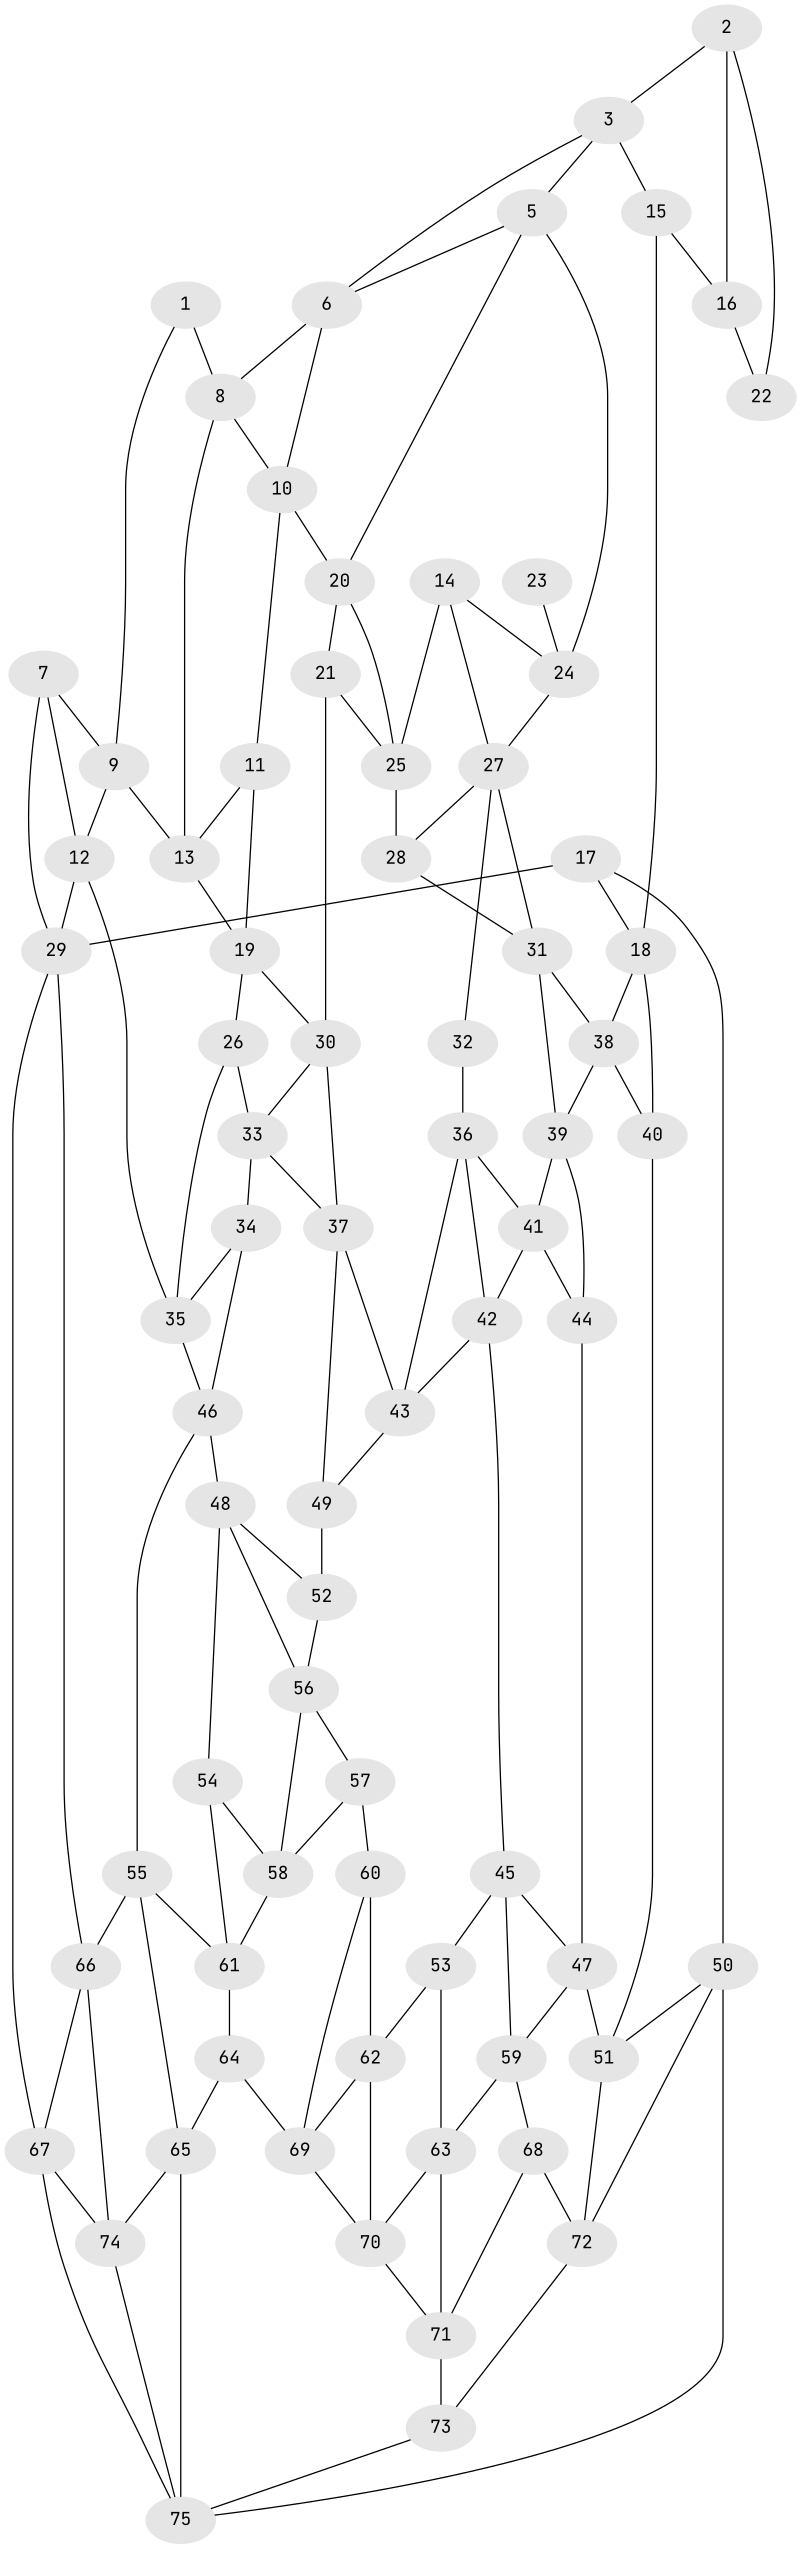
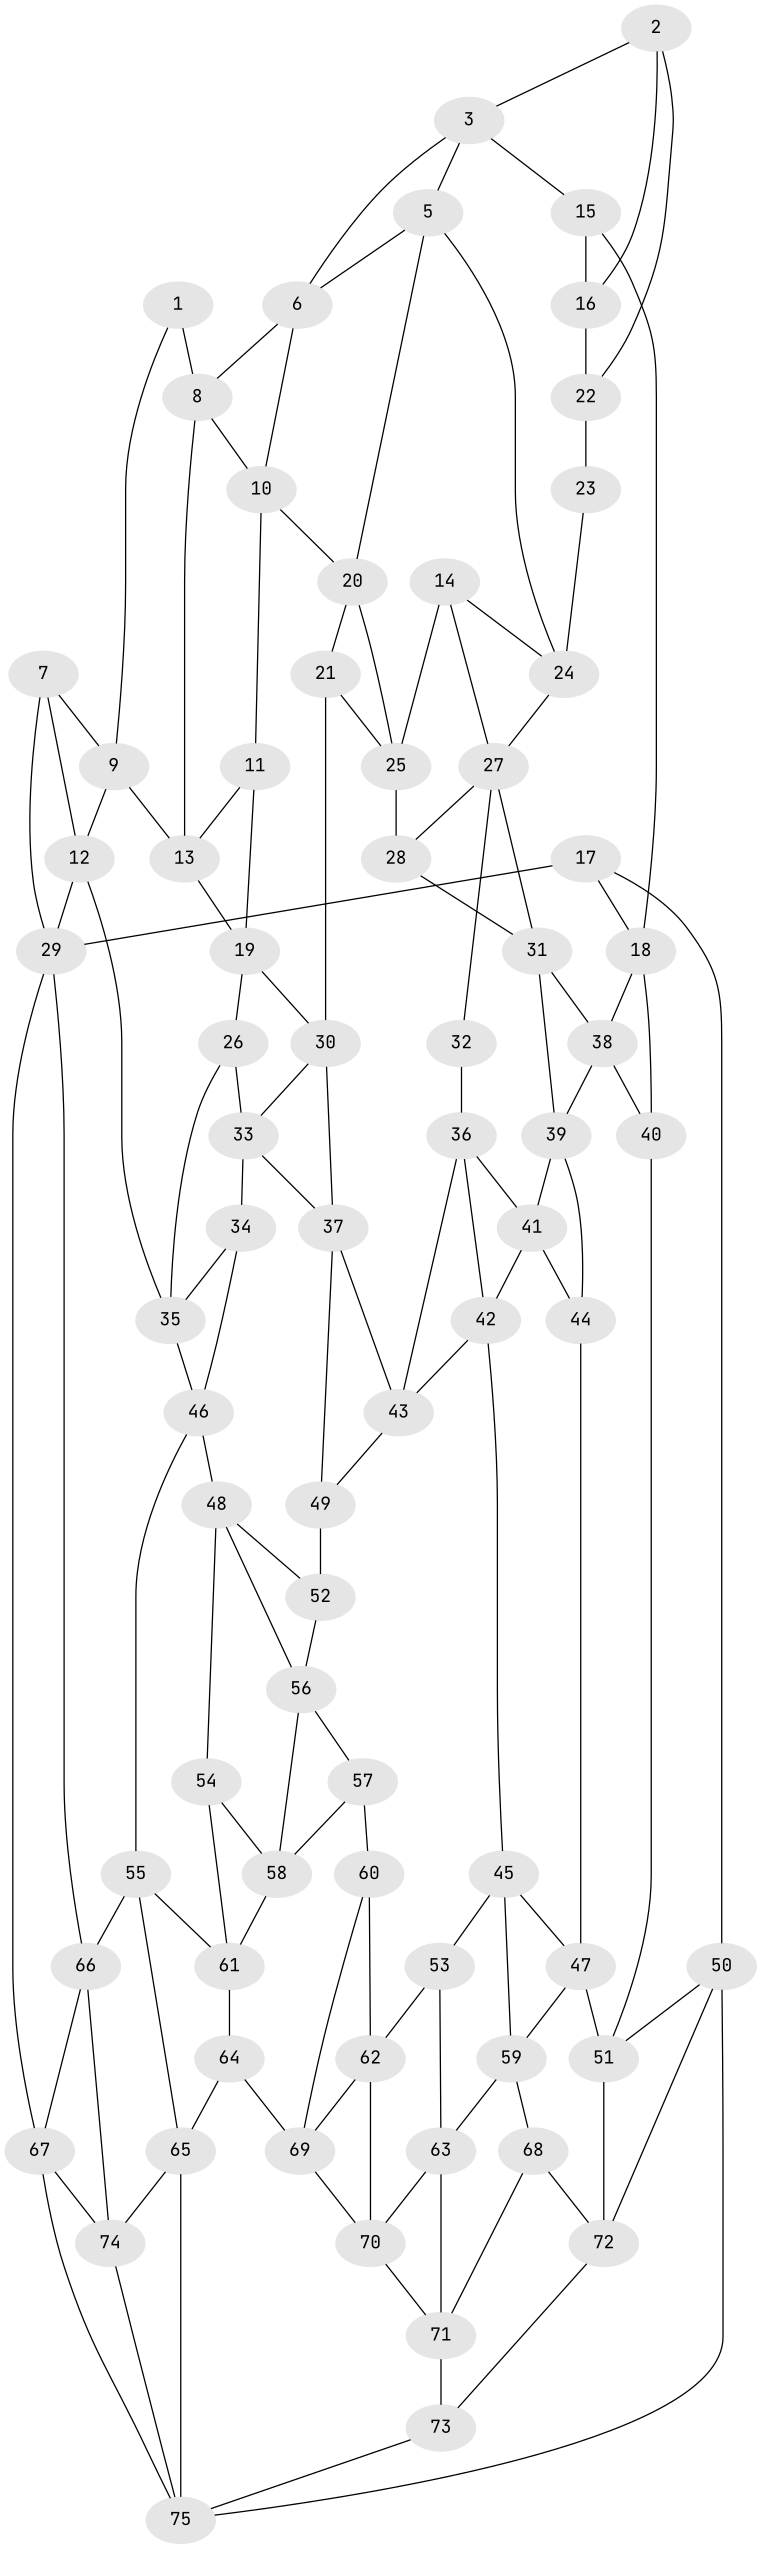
none -> (586, 444)
